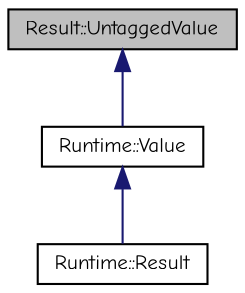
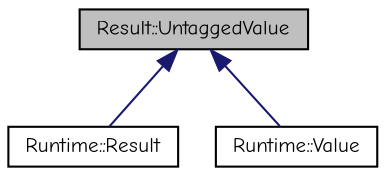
(123, 216) -> (136, 96)
